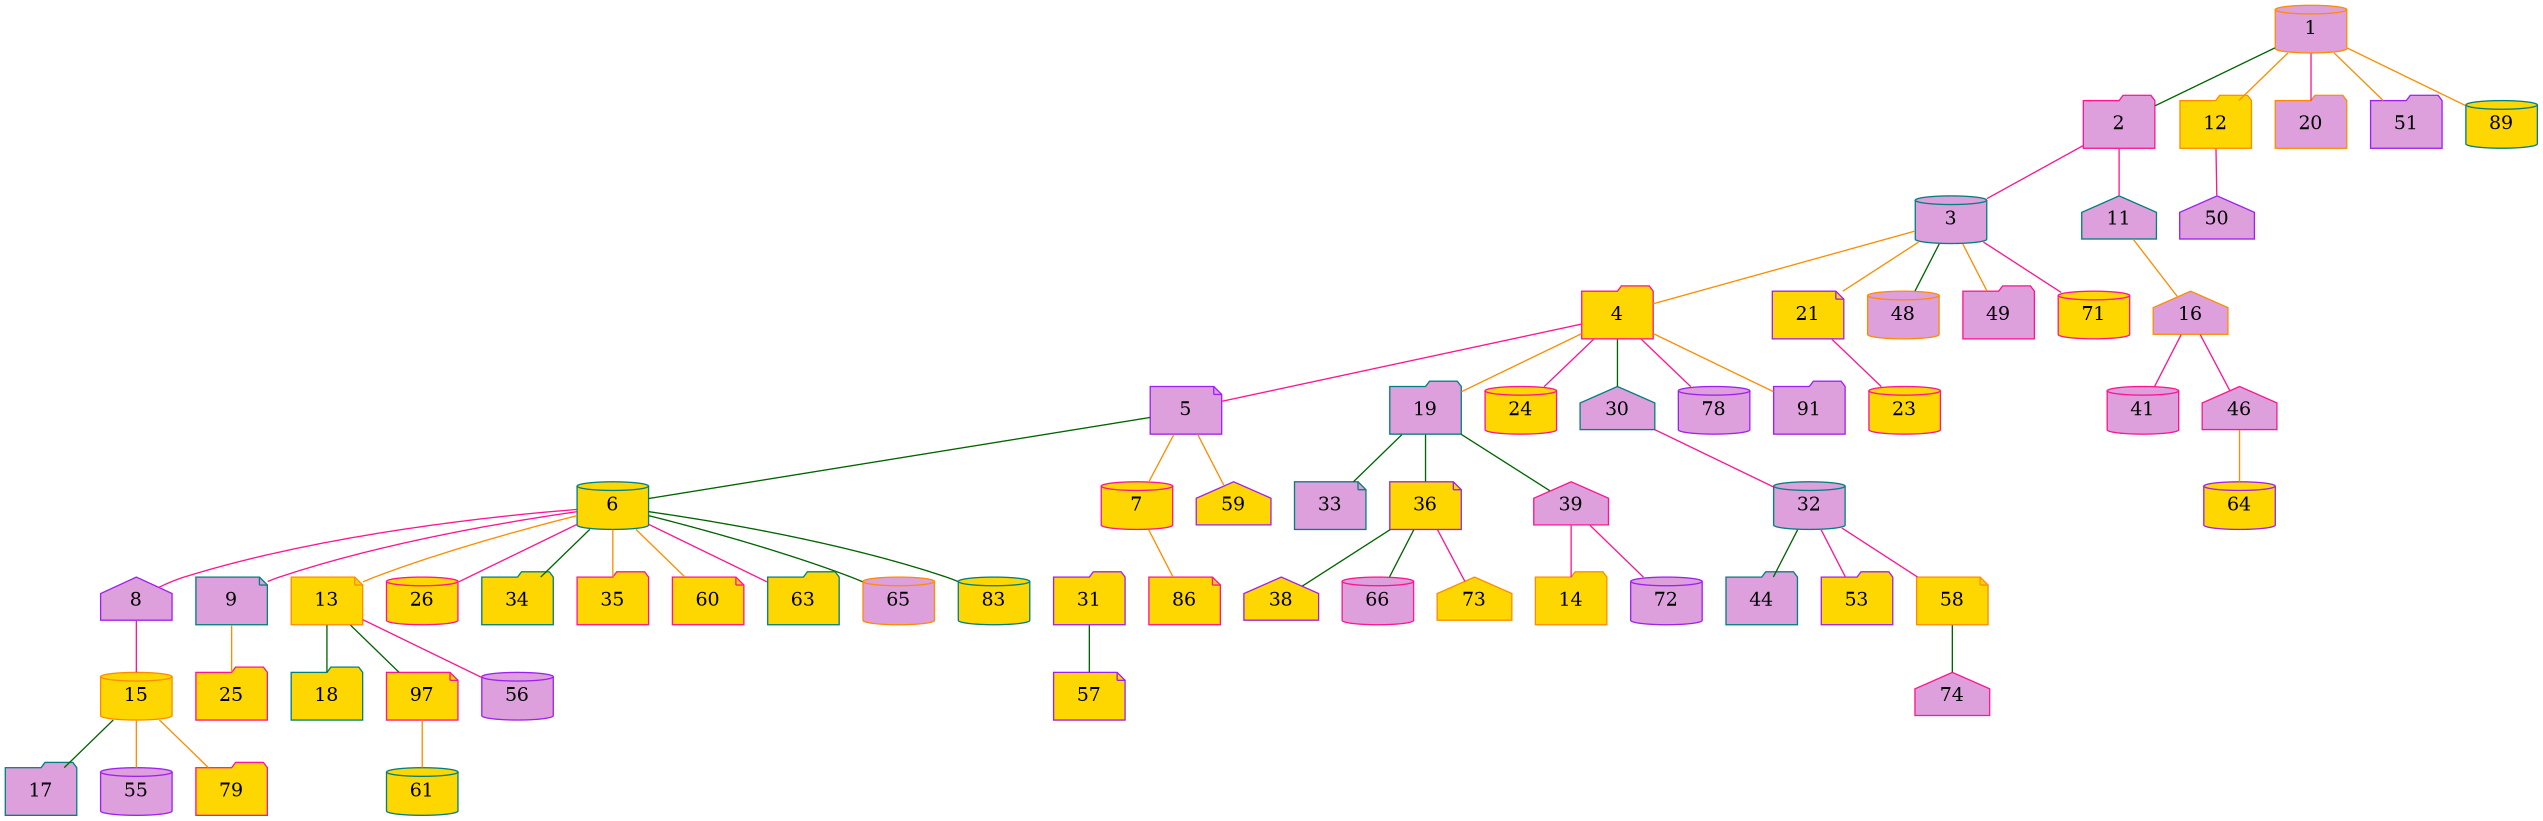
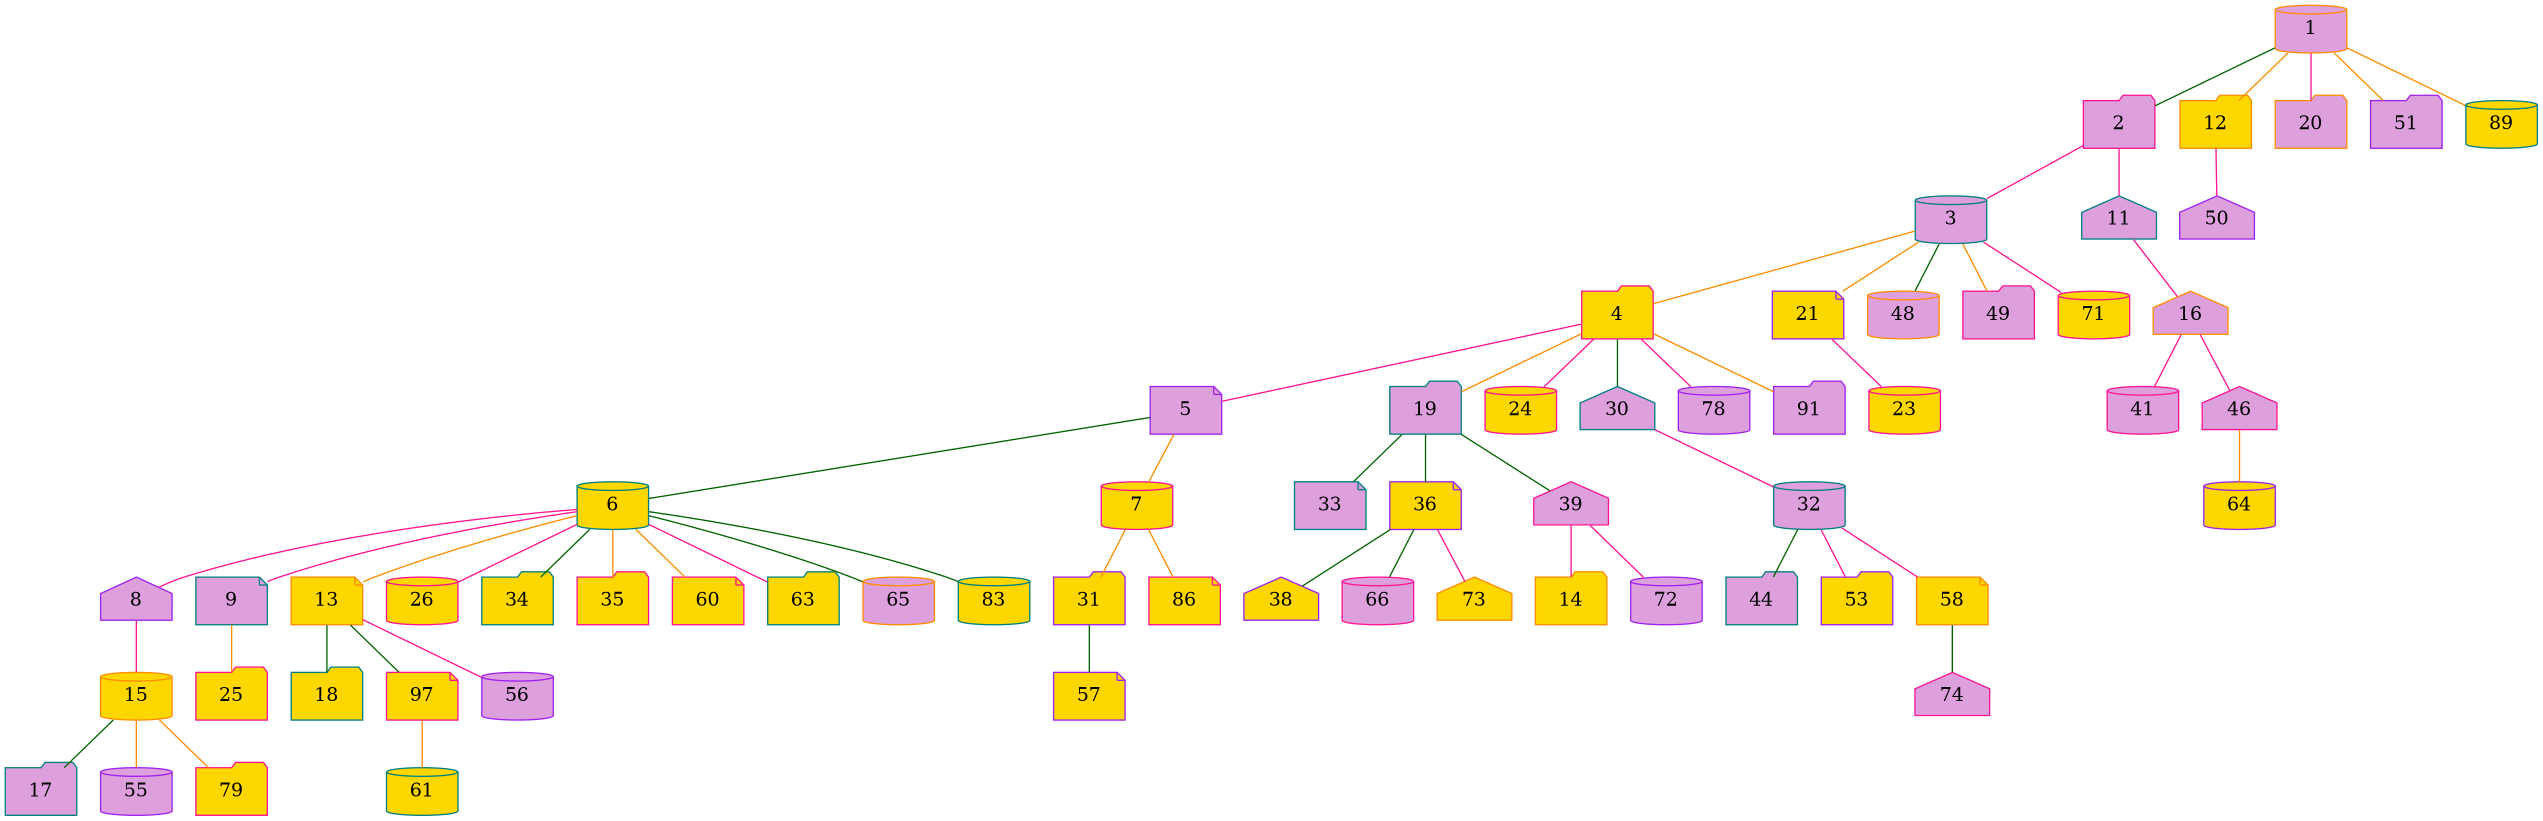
(2155, 268) -> (2155, 268)
(1234, 506) -> none
none -> (1113, 553)
